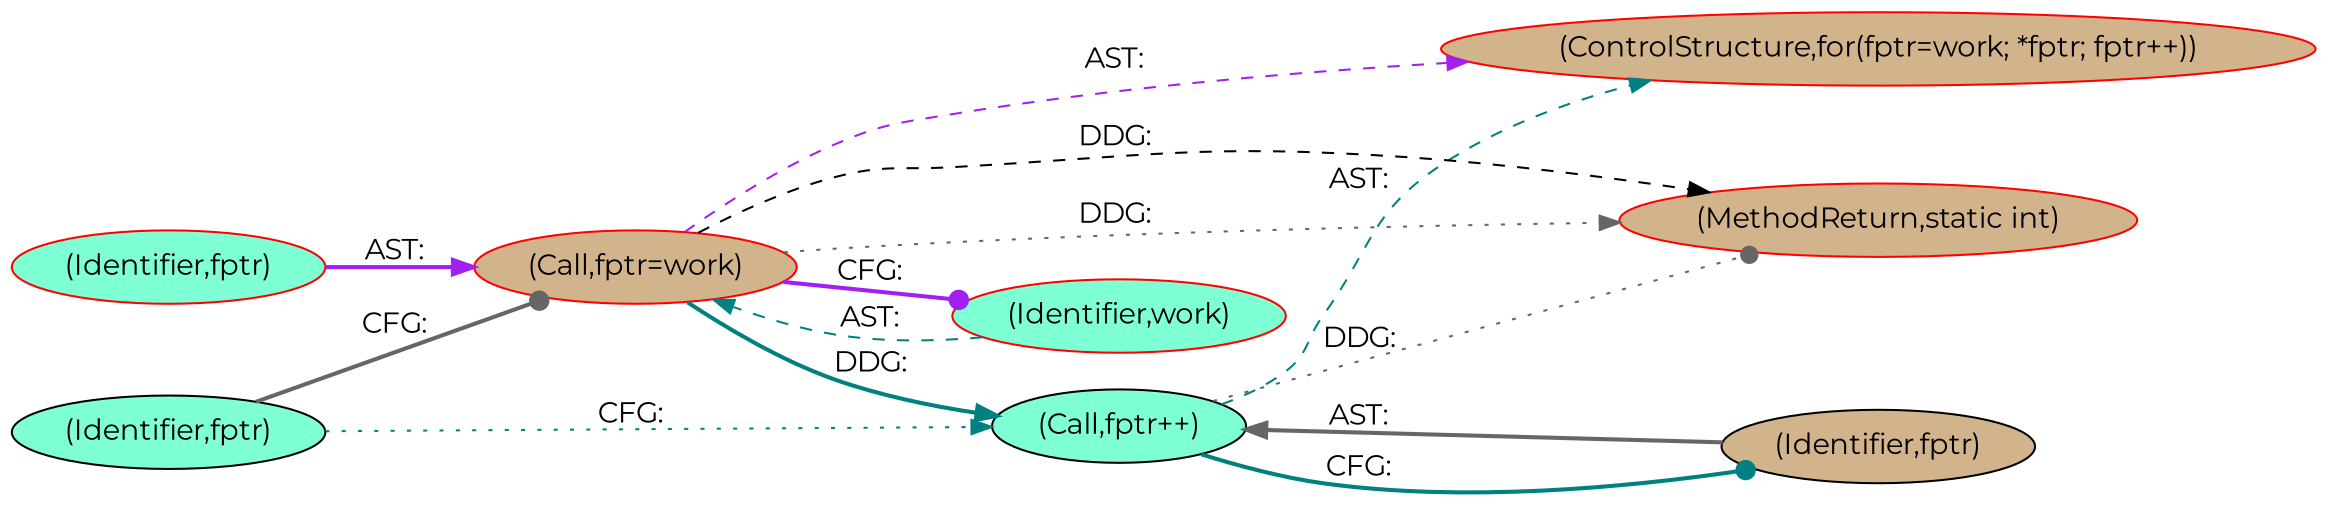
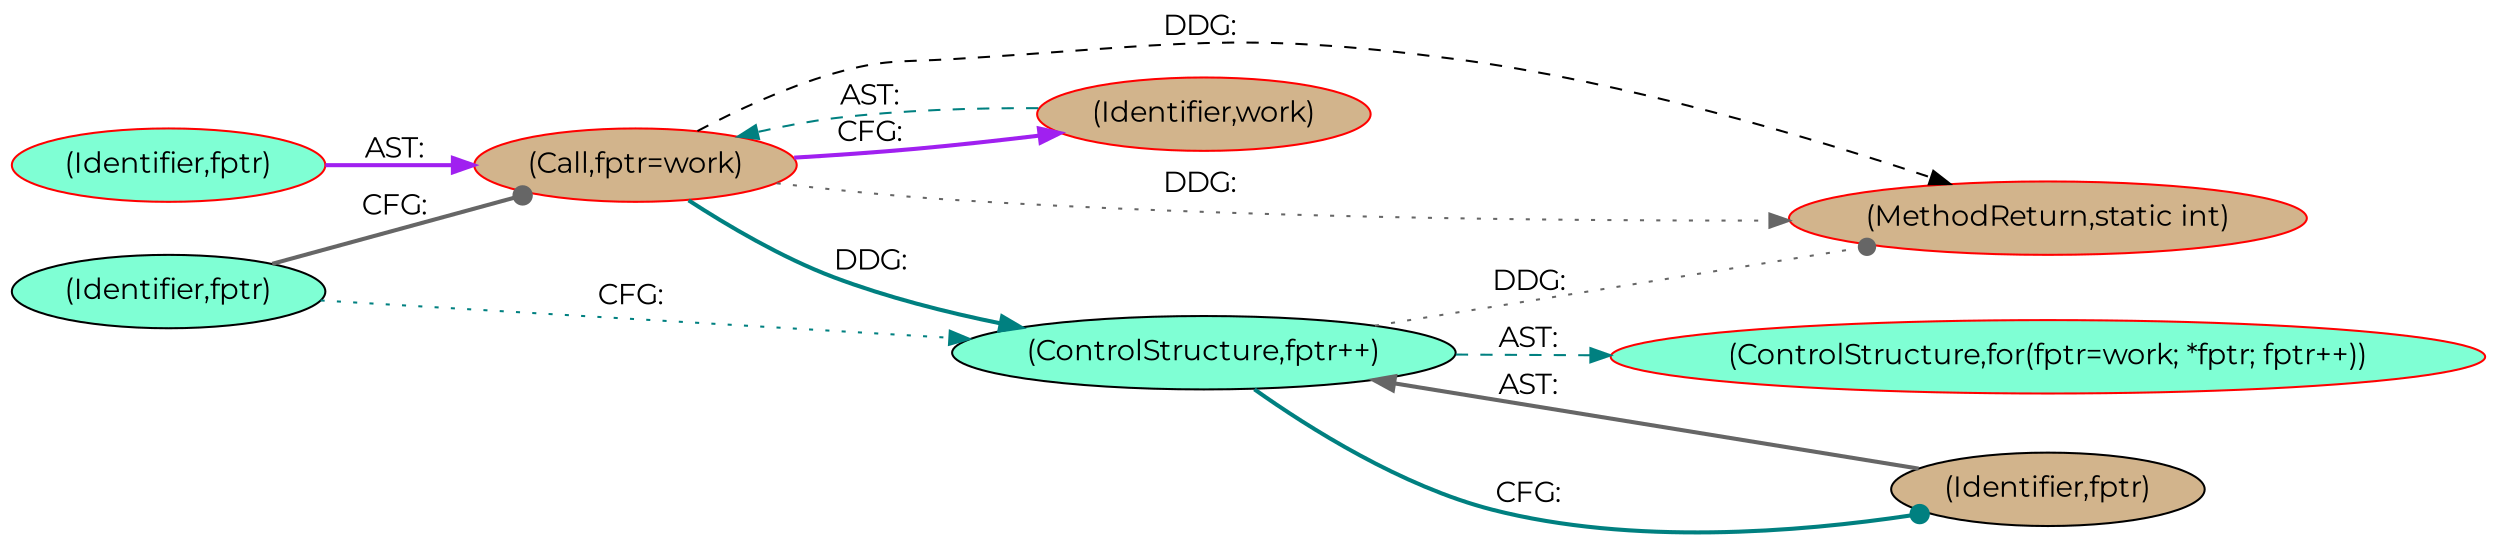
(1878, 49) -> (2048, 357)
(1052, 100) -> none
(867, 290) -> (917, 149)
(1119, 316) -> (1204, 114)
(1119, 426) -> (1204, 353)
